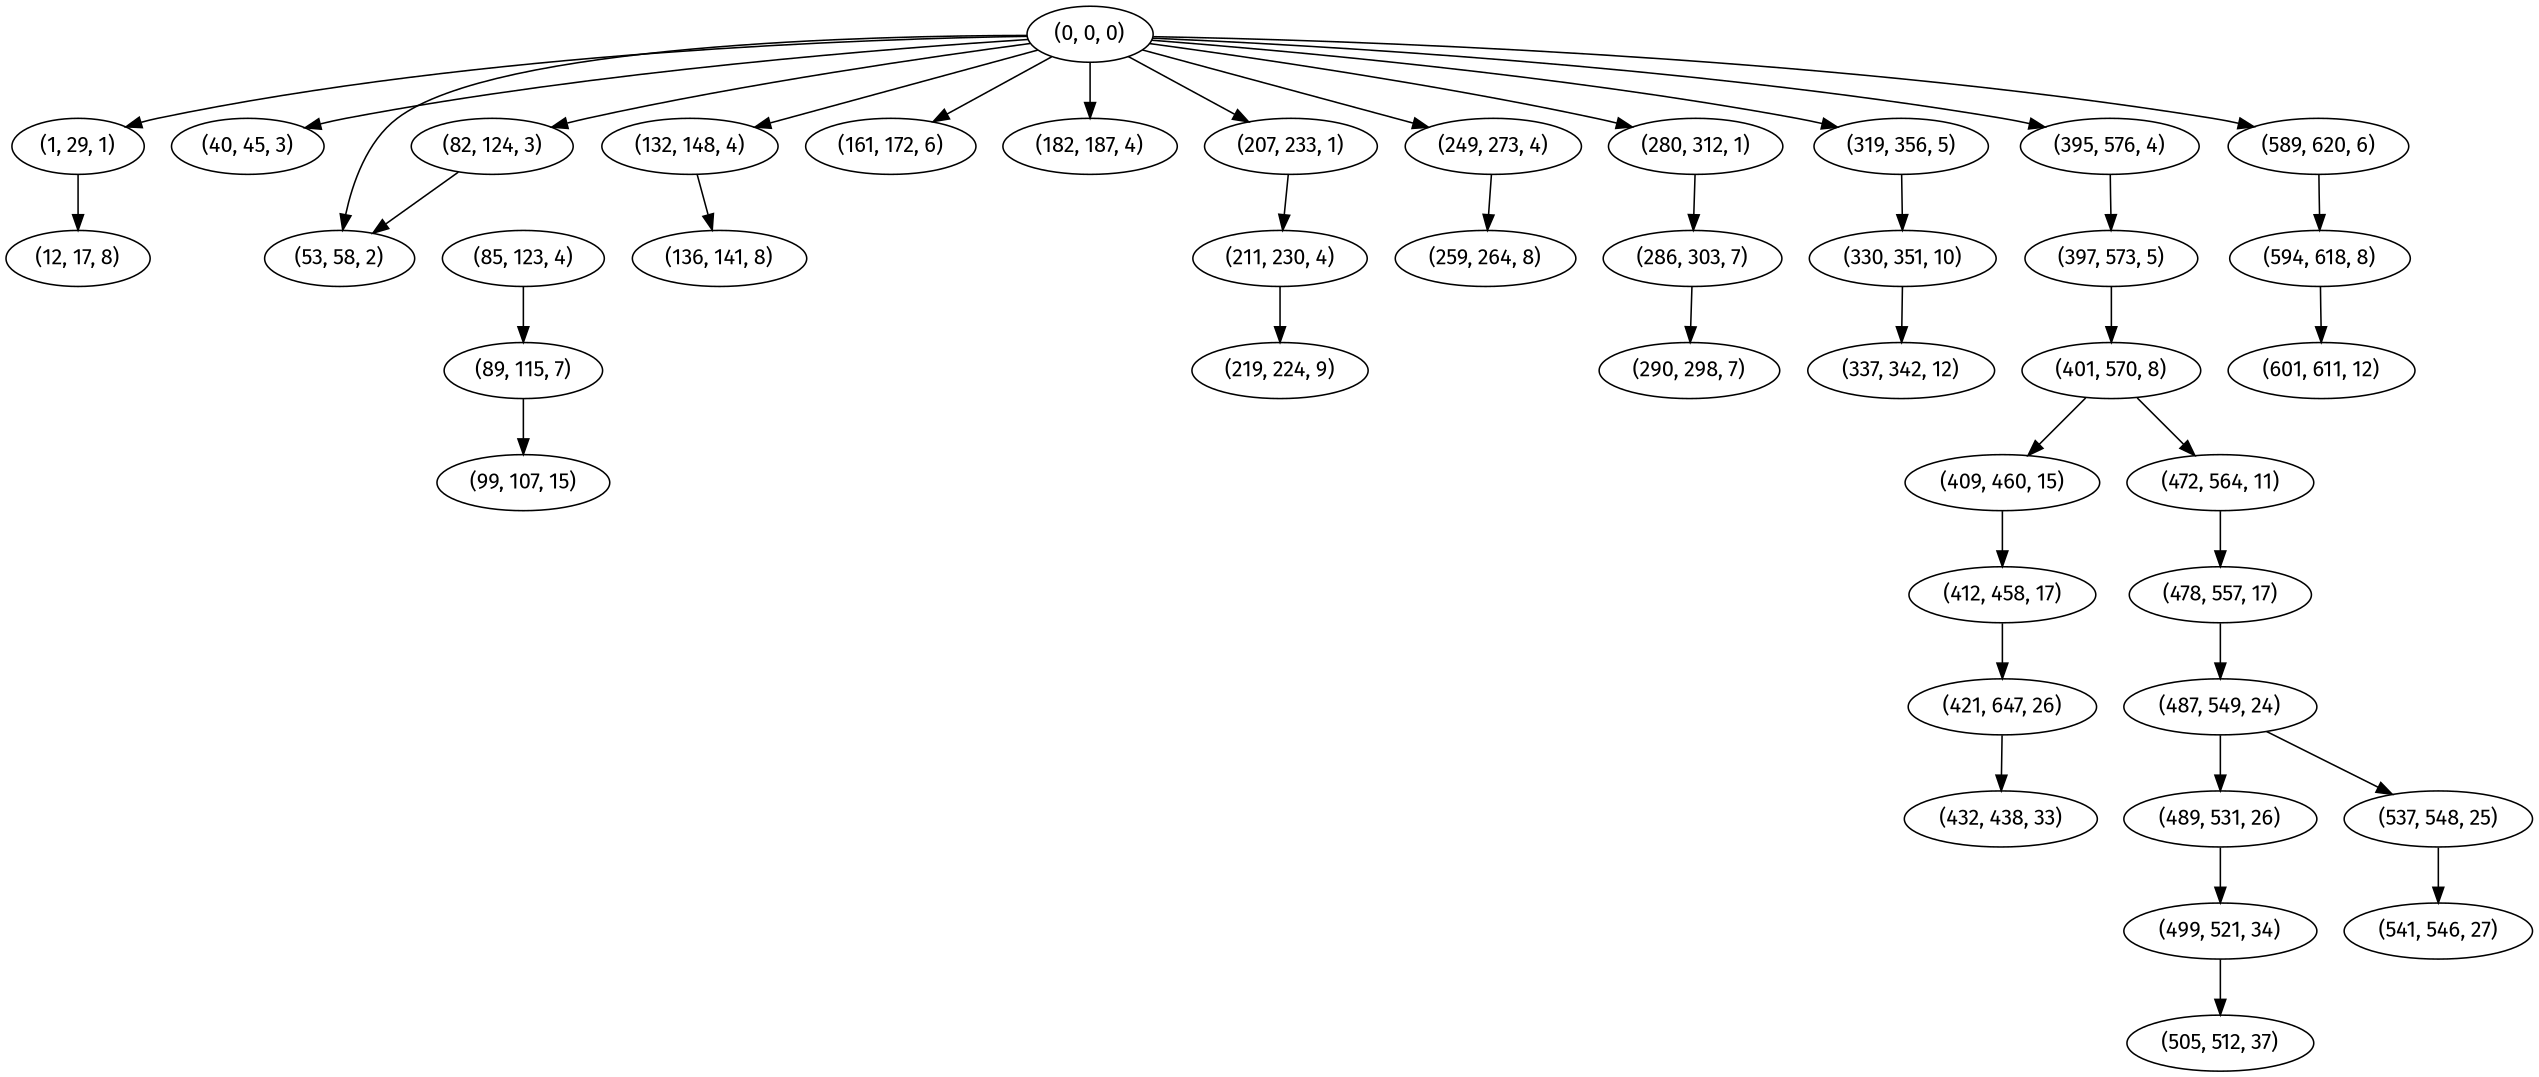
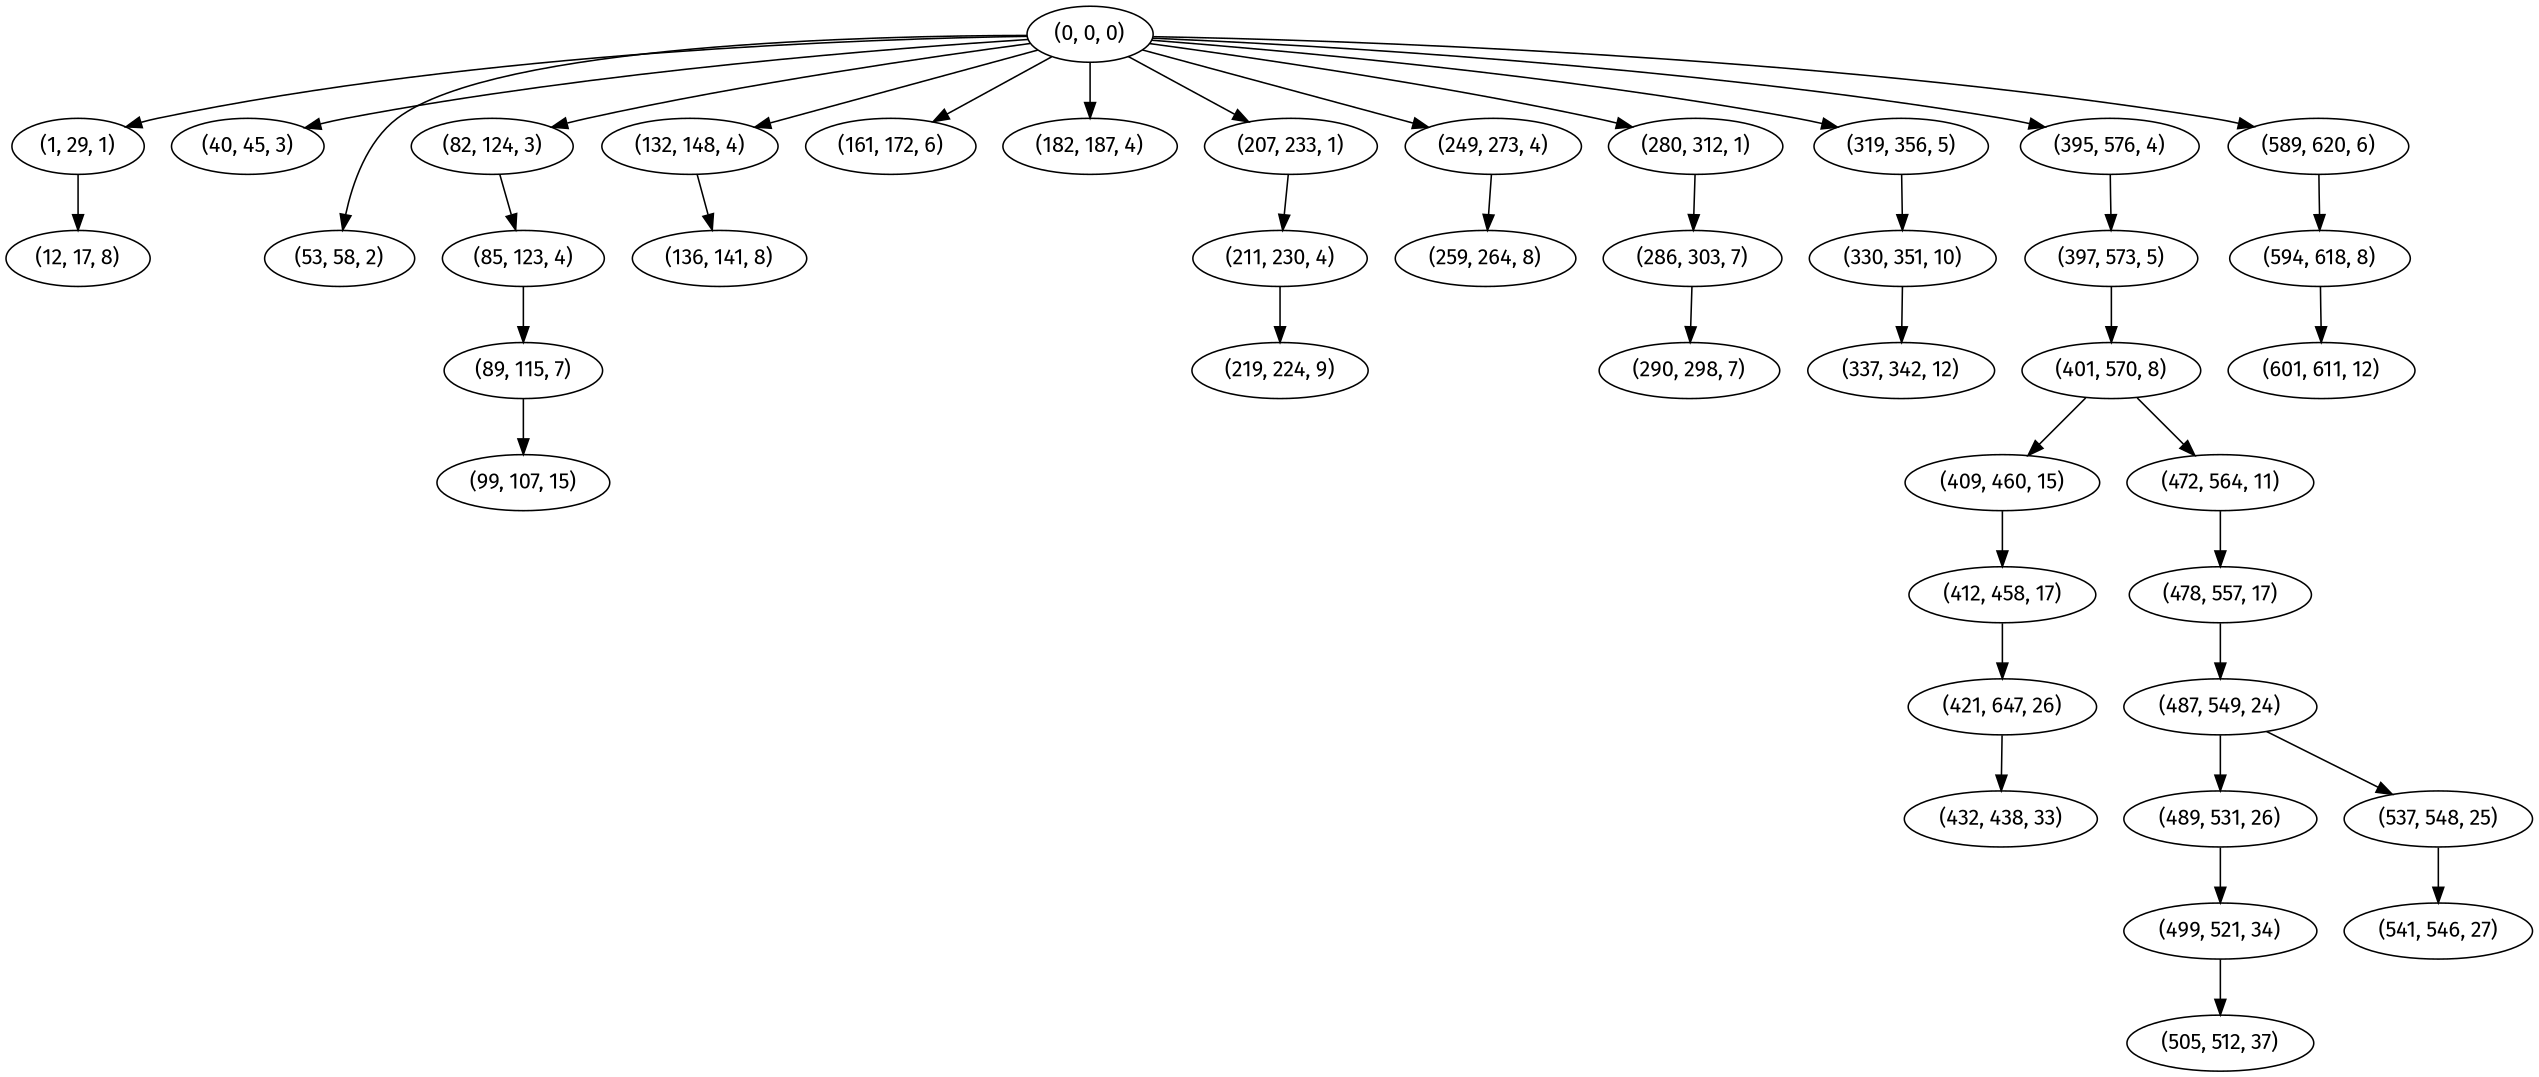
(422, 198) -> (506, 195)
